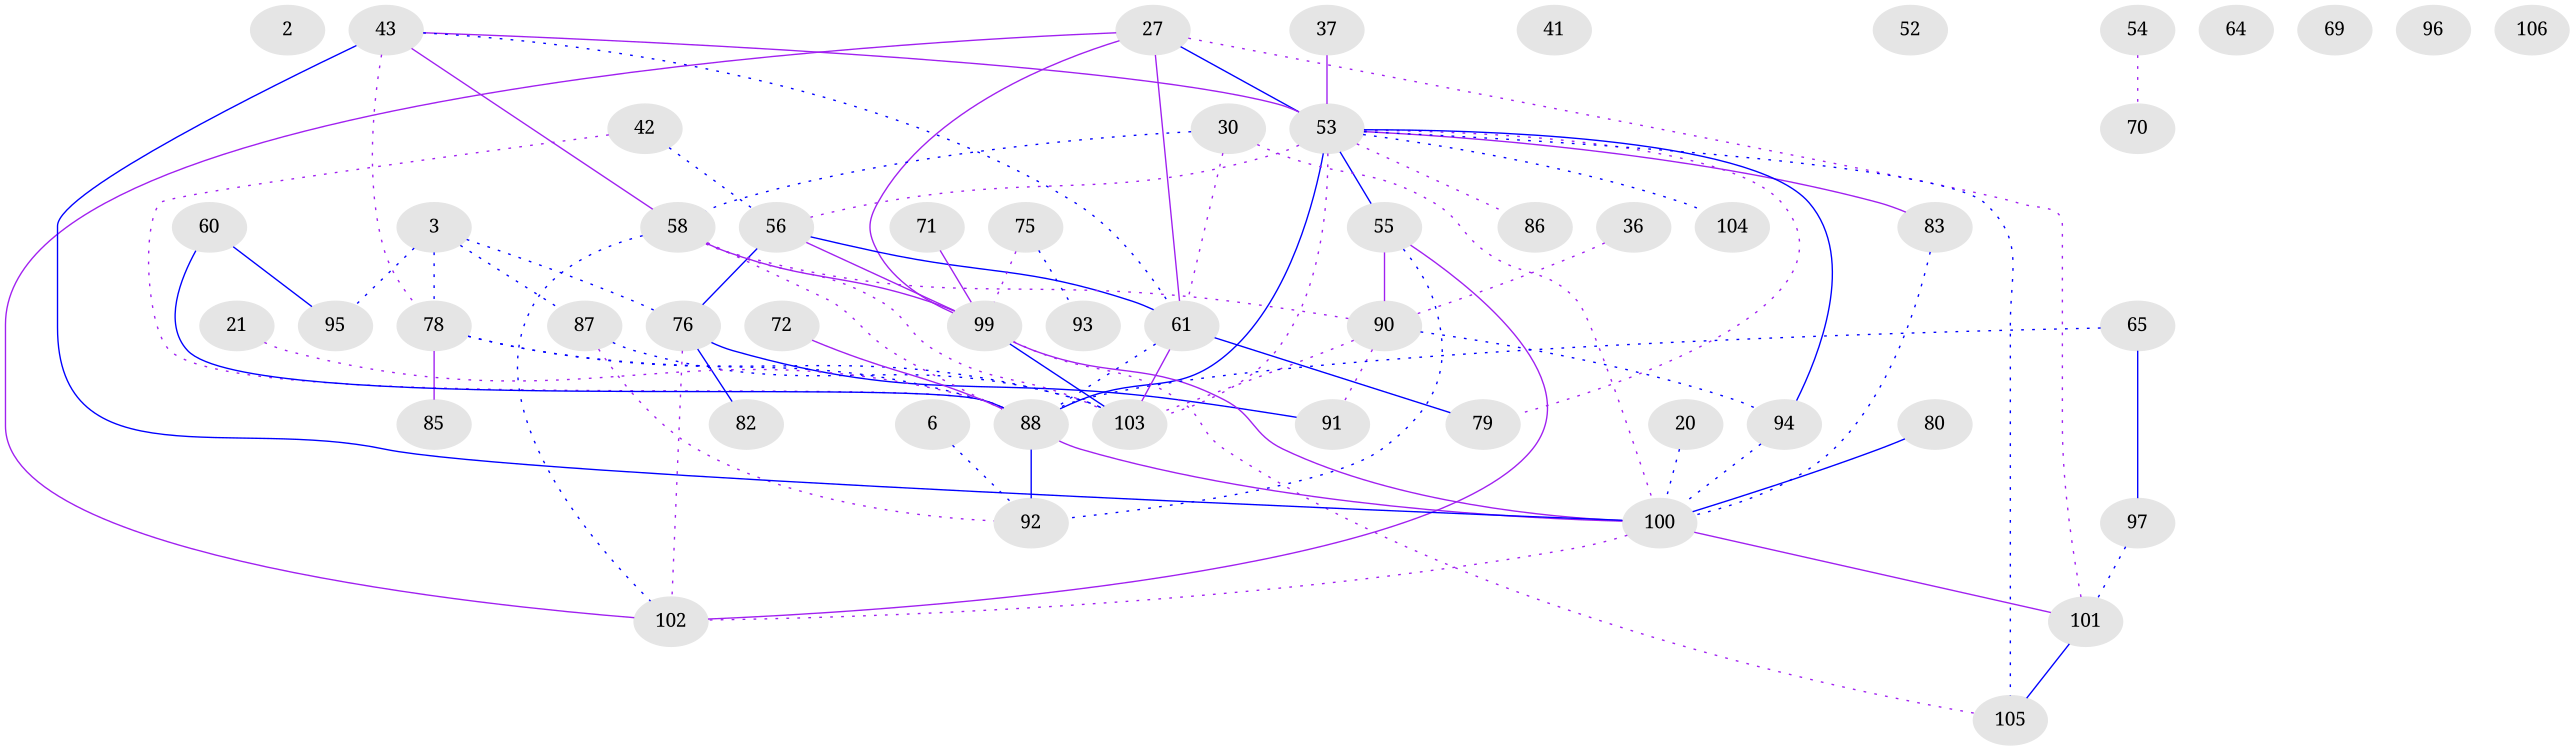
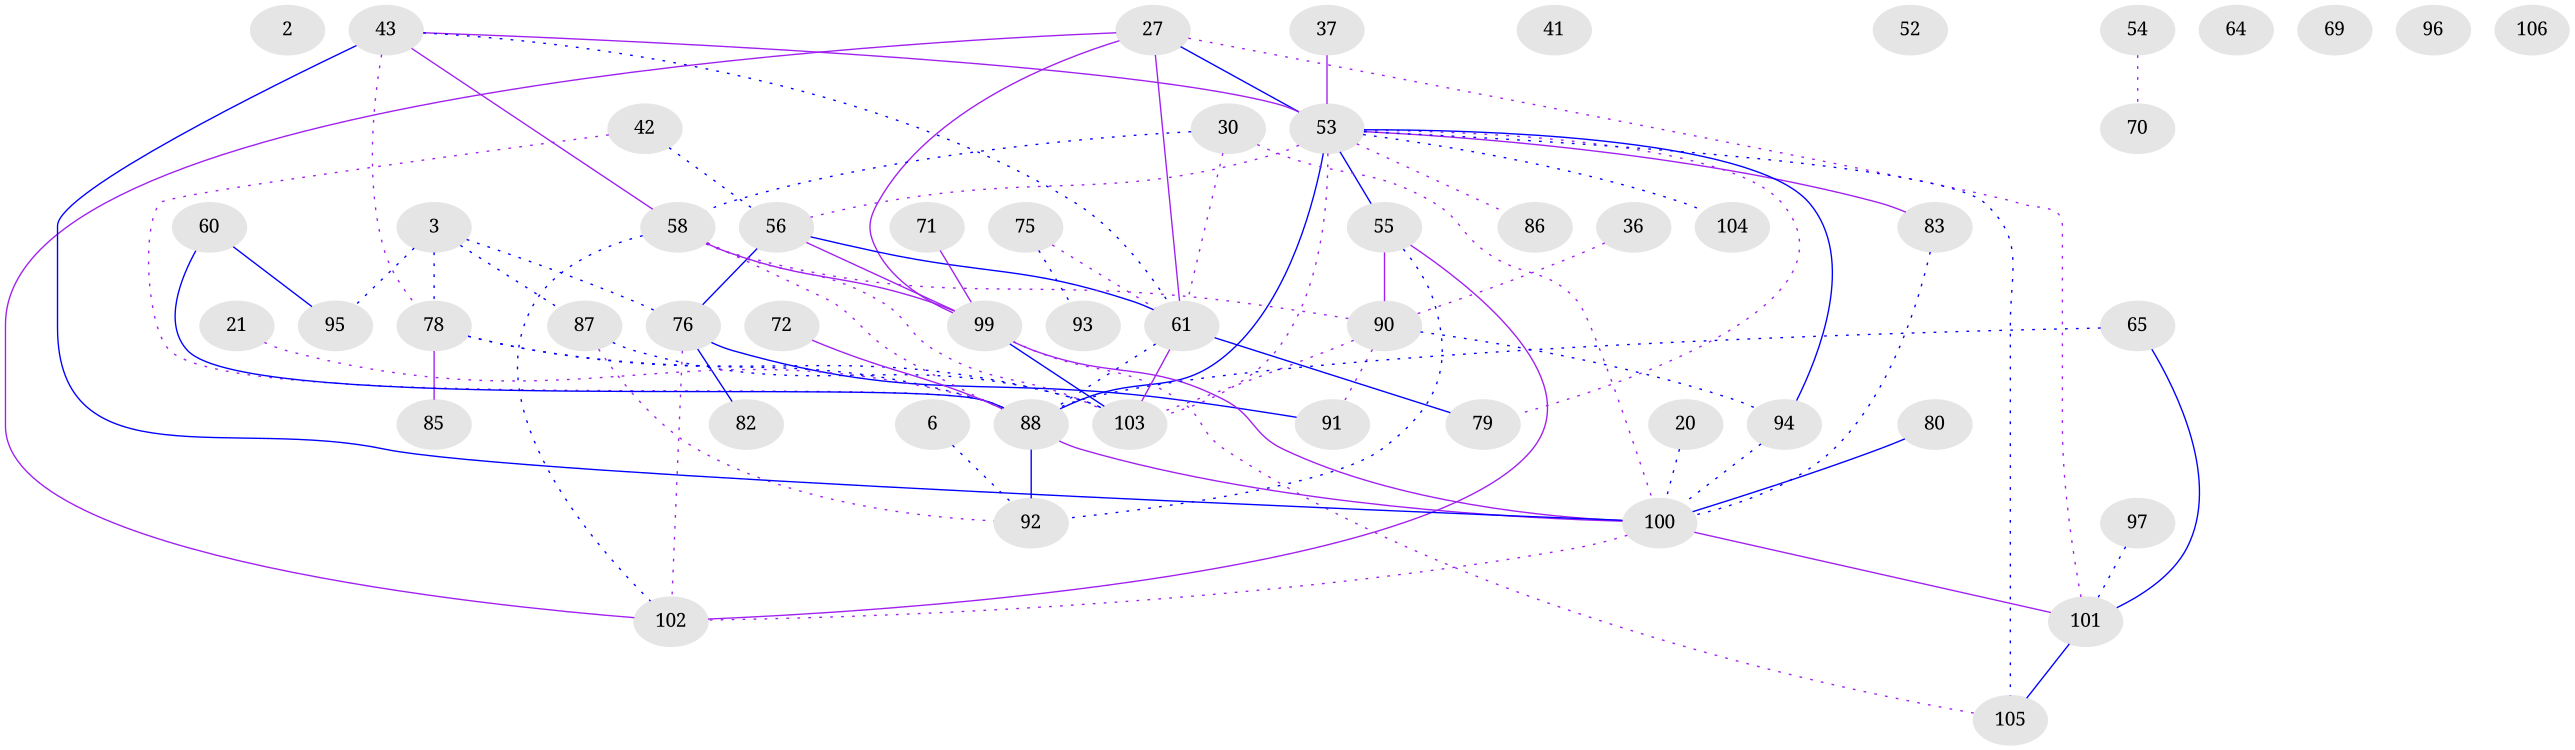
(1004, 281) -> (1104, 277)
(2138, 424) -> (2199, 492)
